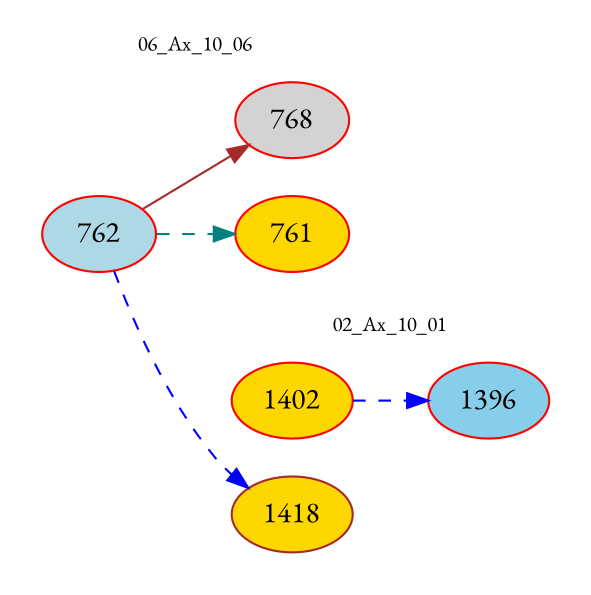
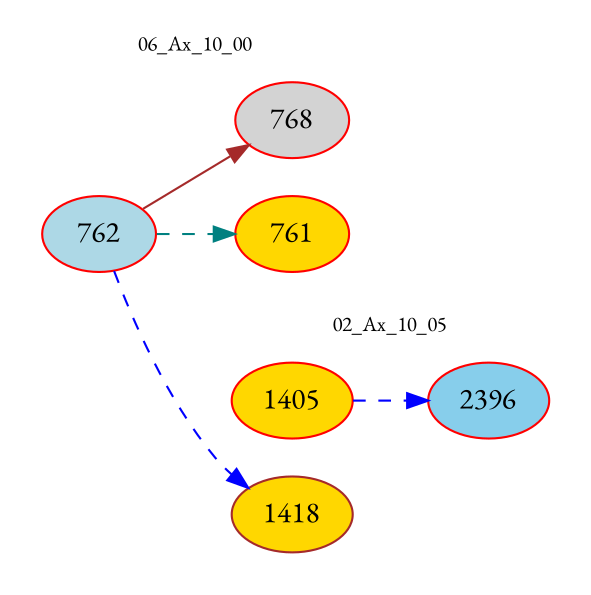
(196, 45) -> (196, 45)
(390, 326) -> (390, 326)
(292, 401) -> (292, 401)
(489, 401) -> (489, 401)
